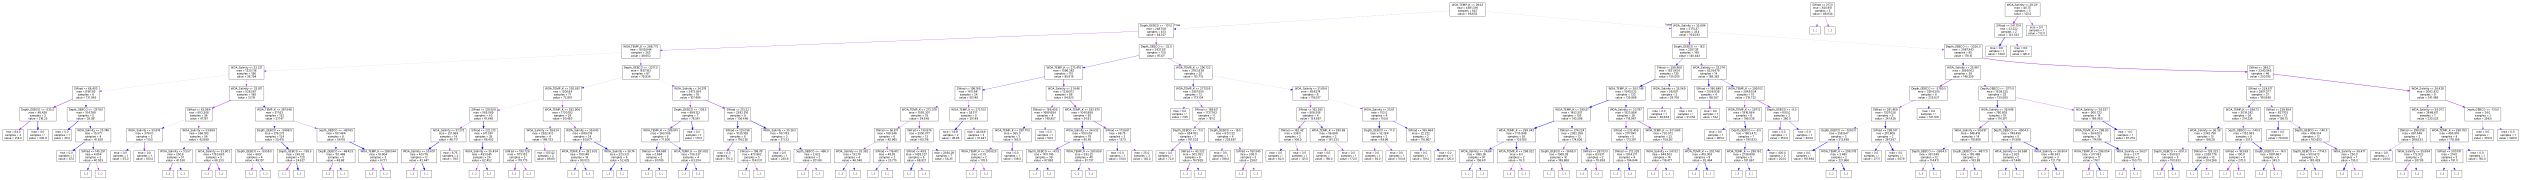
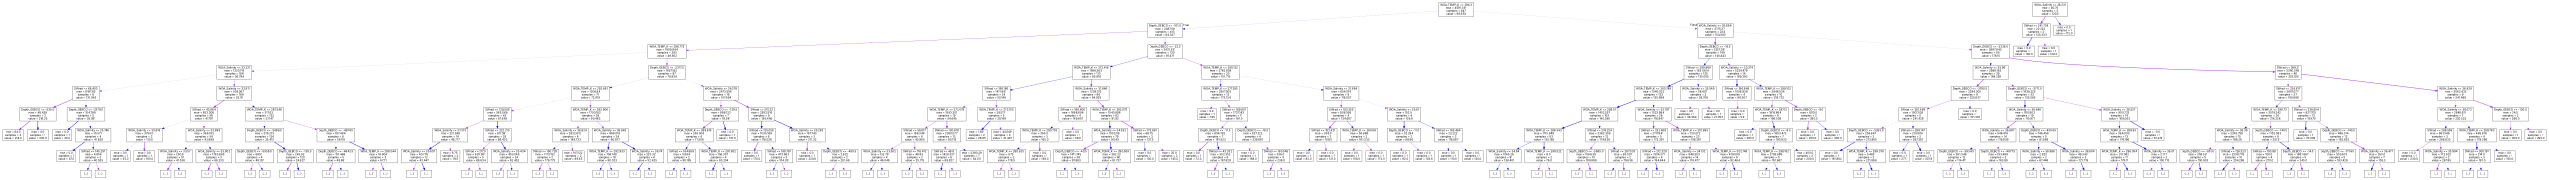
(2029, 20) -> (2057, 20)
(1710, 103) -> (1737, 103)
(1885, 124) -> (1913, 124)
none -> (487, 145)
(996, 145) -> (1024, 145)
